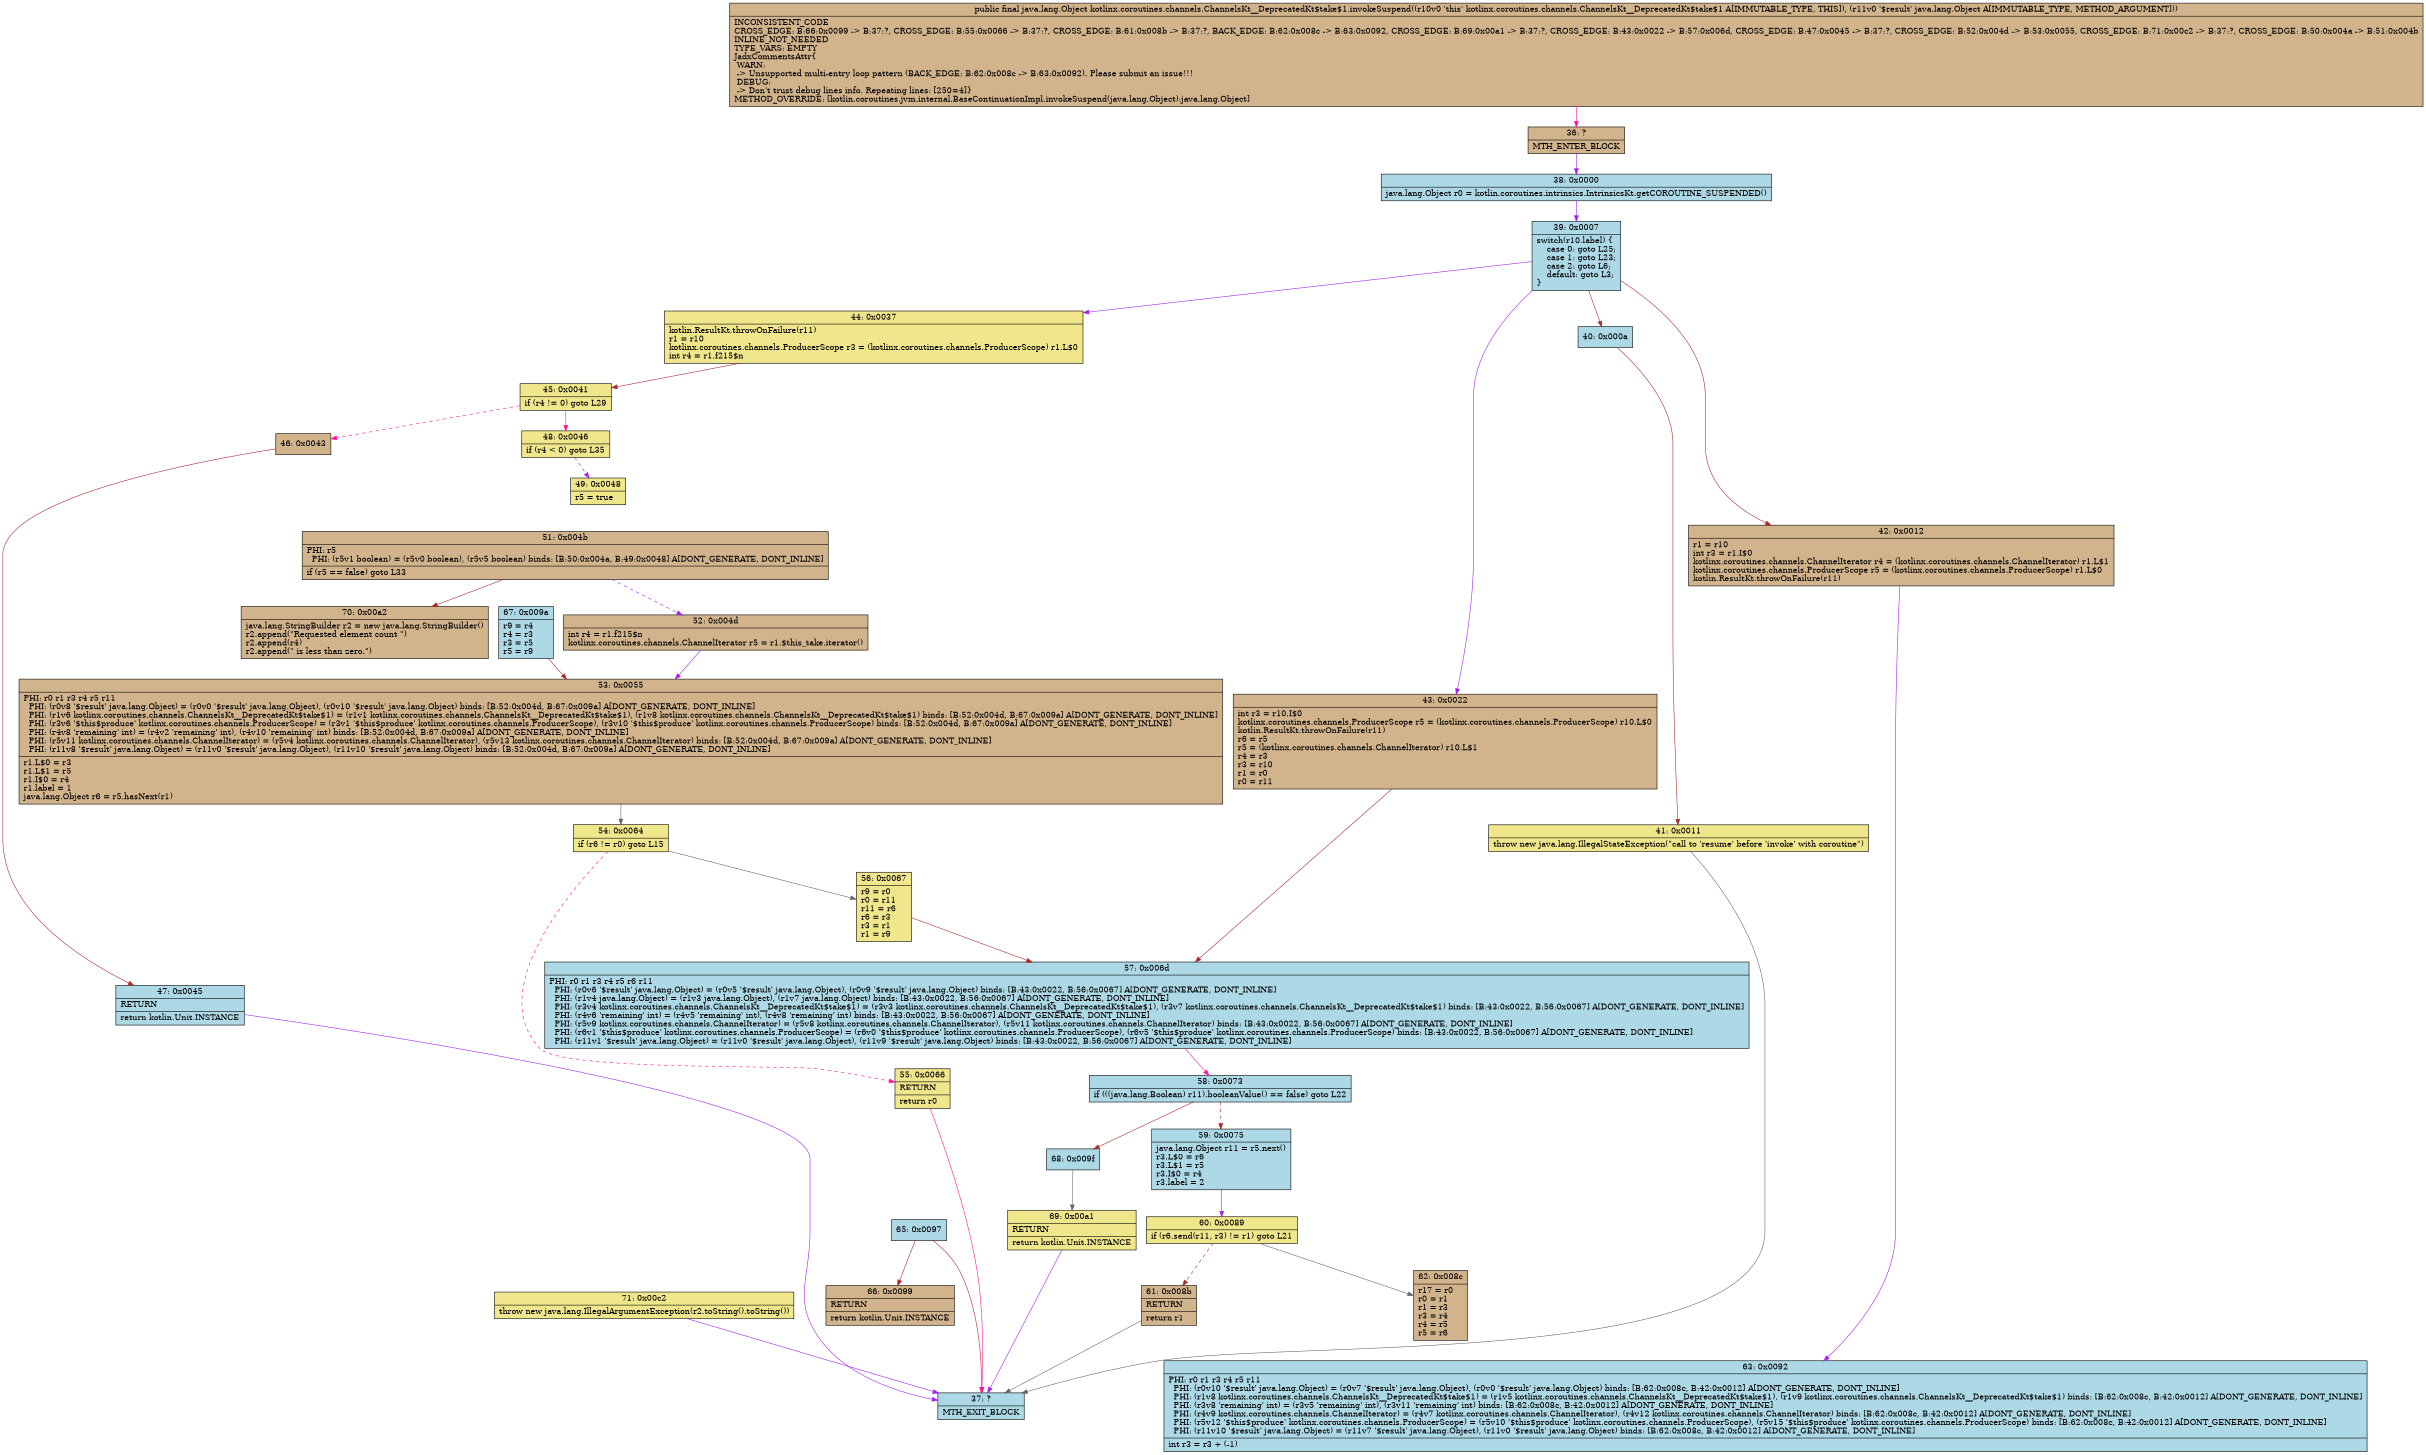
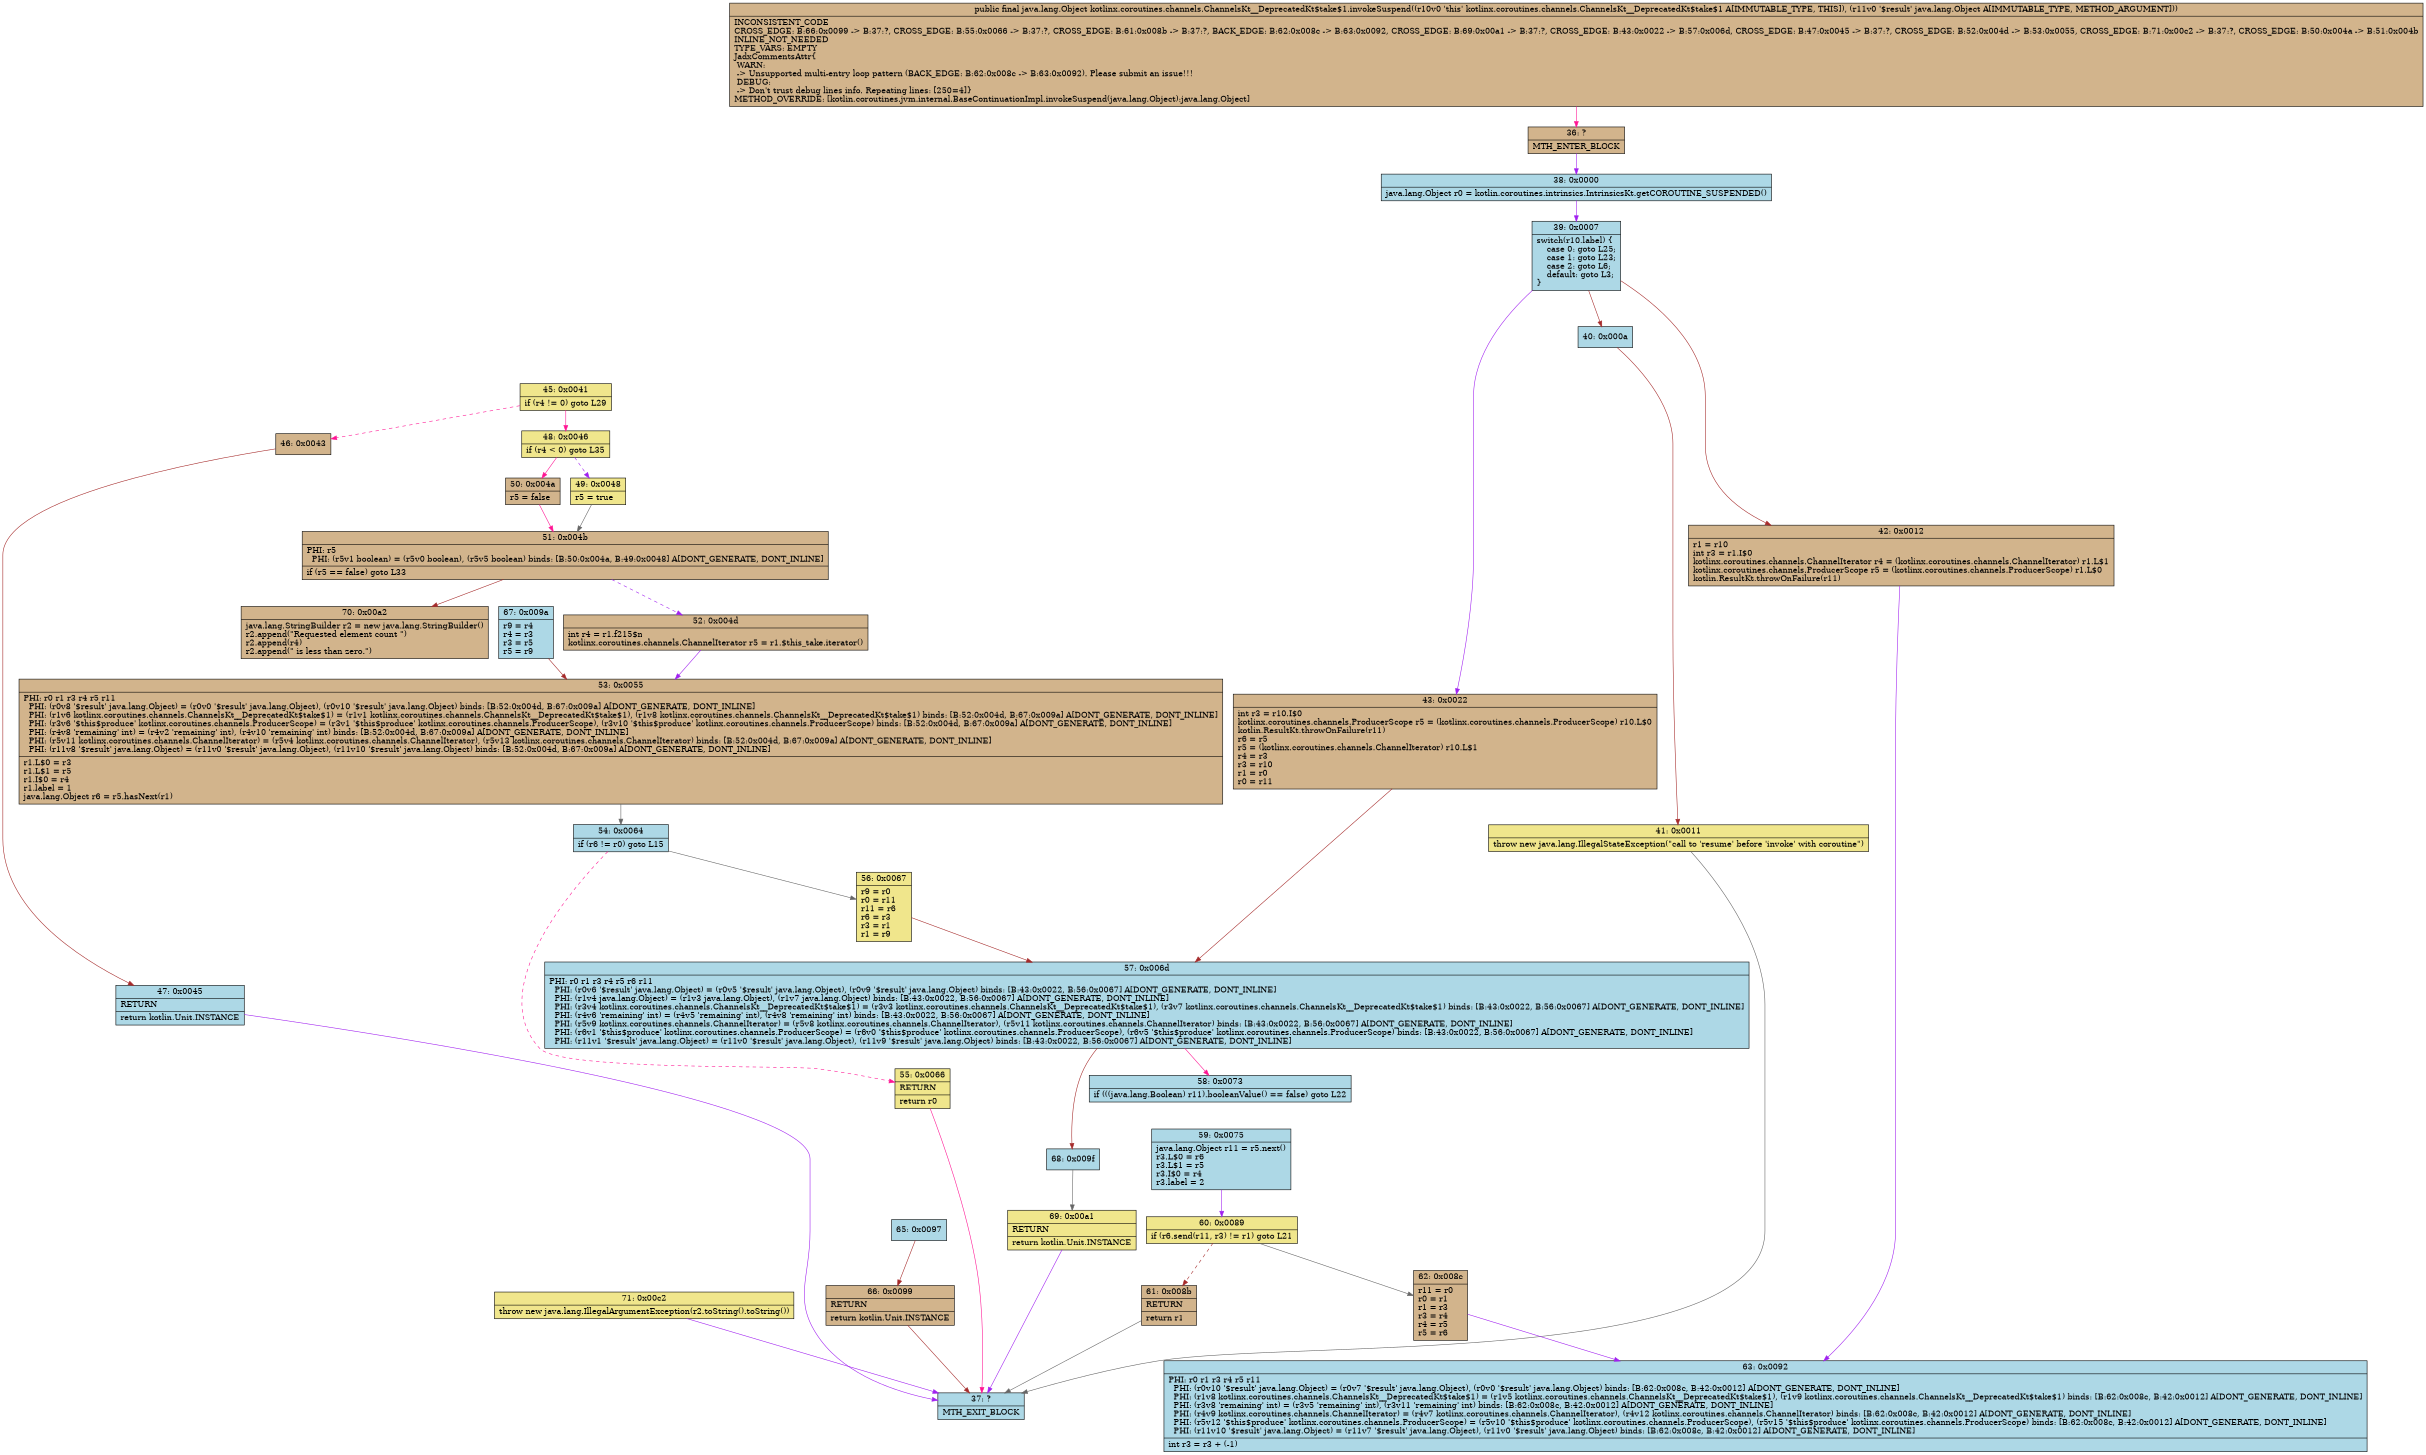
(874, 337) -> none
none -> (533, 491)
none -> (586, 515)
(621, 838) -> (621, 838)
(1221, 1113) -> none
(1146, 1124) -> (1076, 1093)
(1436, 1291) -> (1436, 1291)
(973, 1308) -> (937, 1357)
none -> (1548, 1339)
